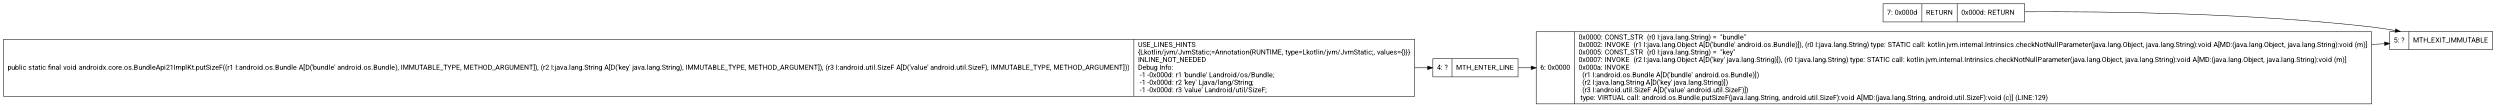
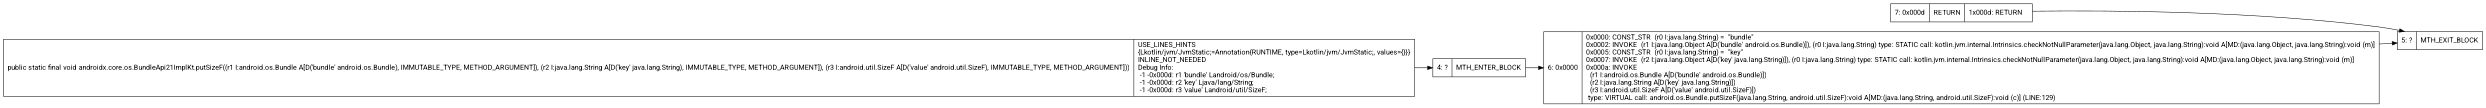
(1991, 13) -> (1999, 13)
(2451, 40) -> (2449, 40)
(1485, 68) -> (1489, 68)
